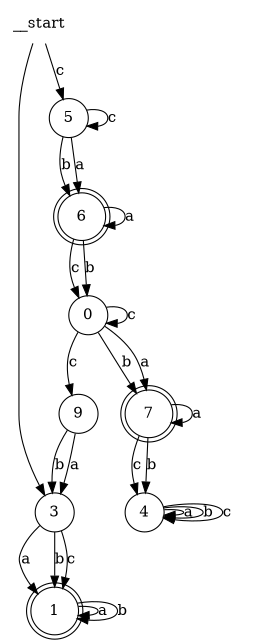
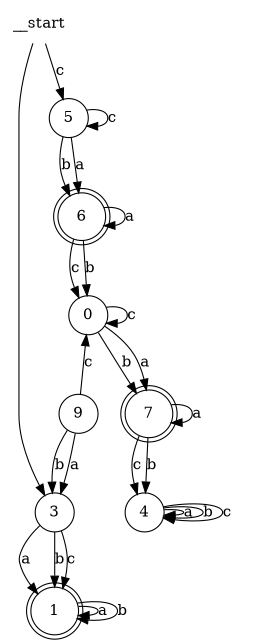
(68, 358) -> (83, 370)
